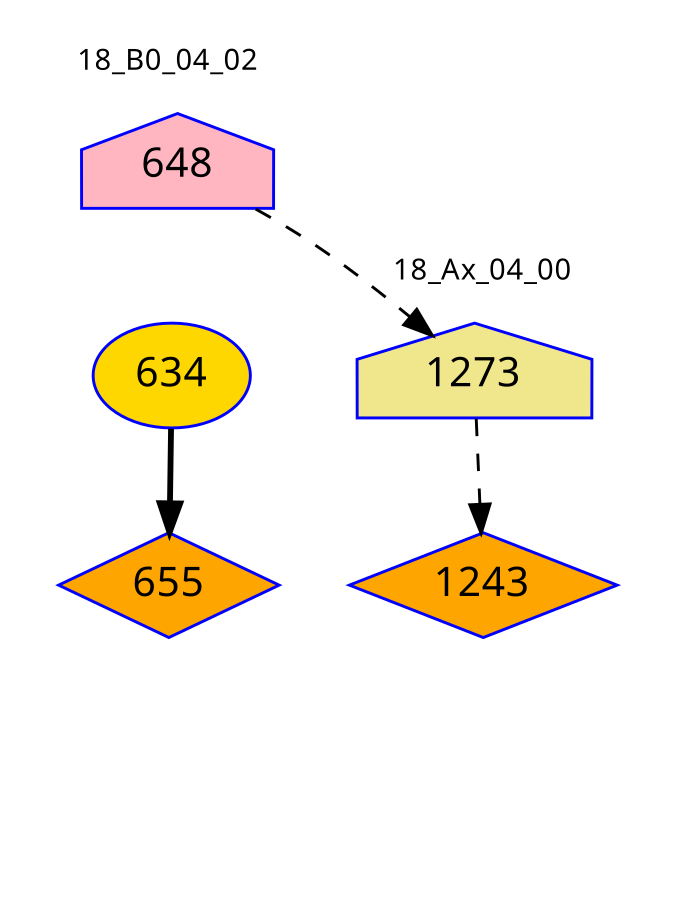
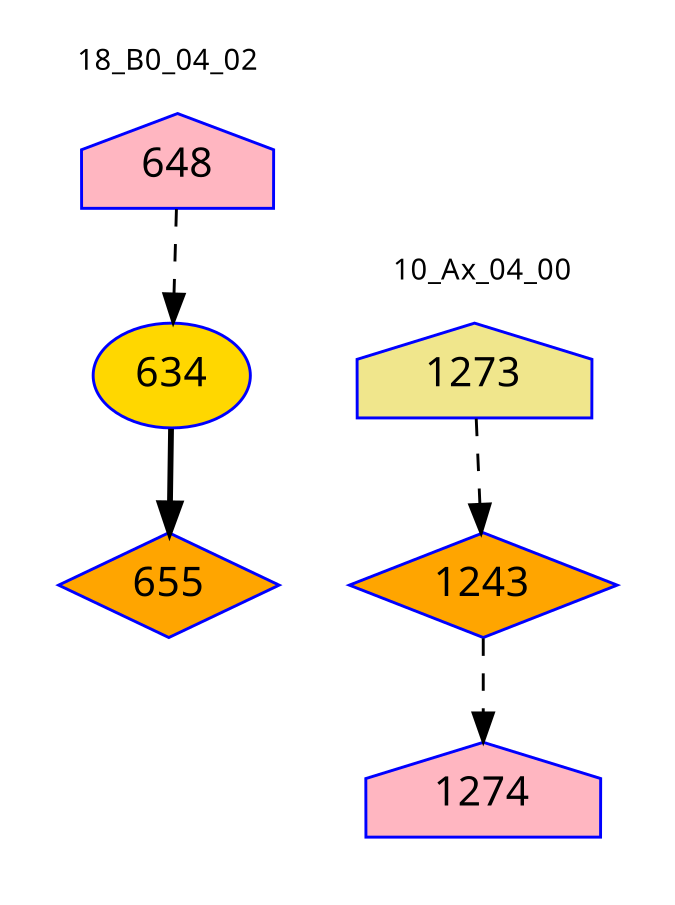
(347, 268) -> (175, 251)
(483, 272) -> (483, 272)
none -> (483, 795)
